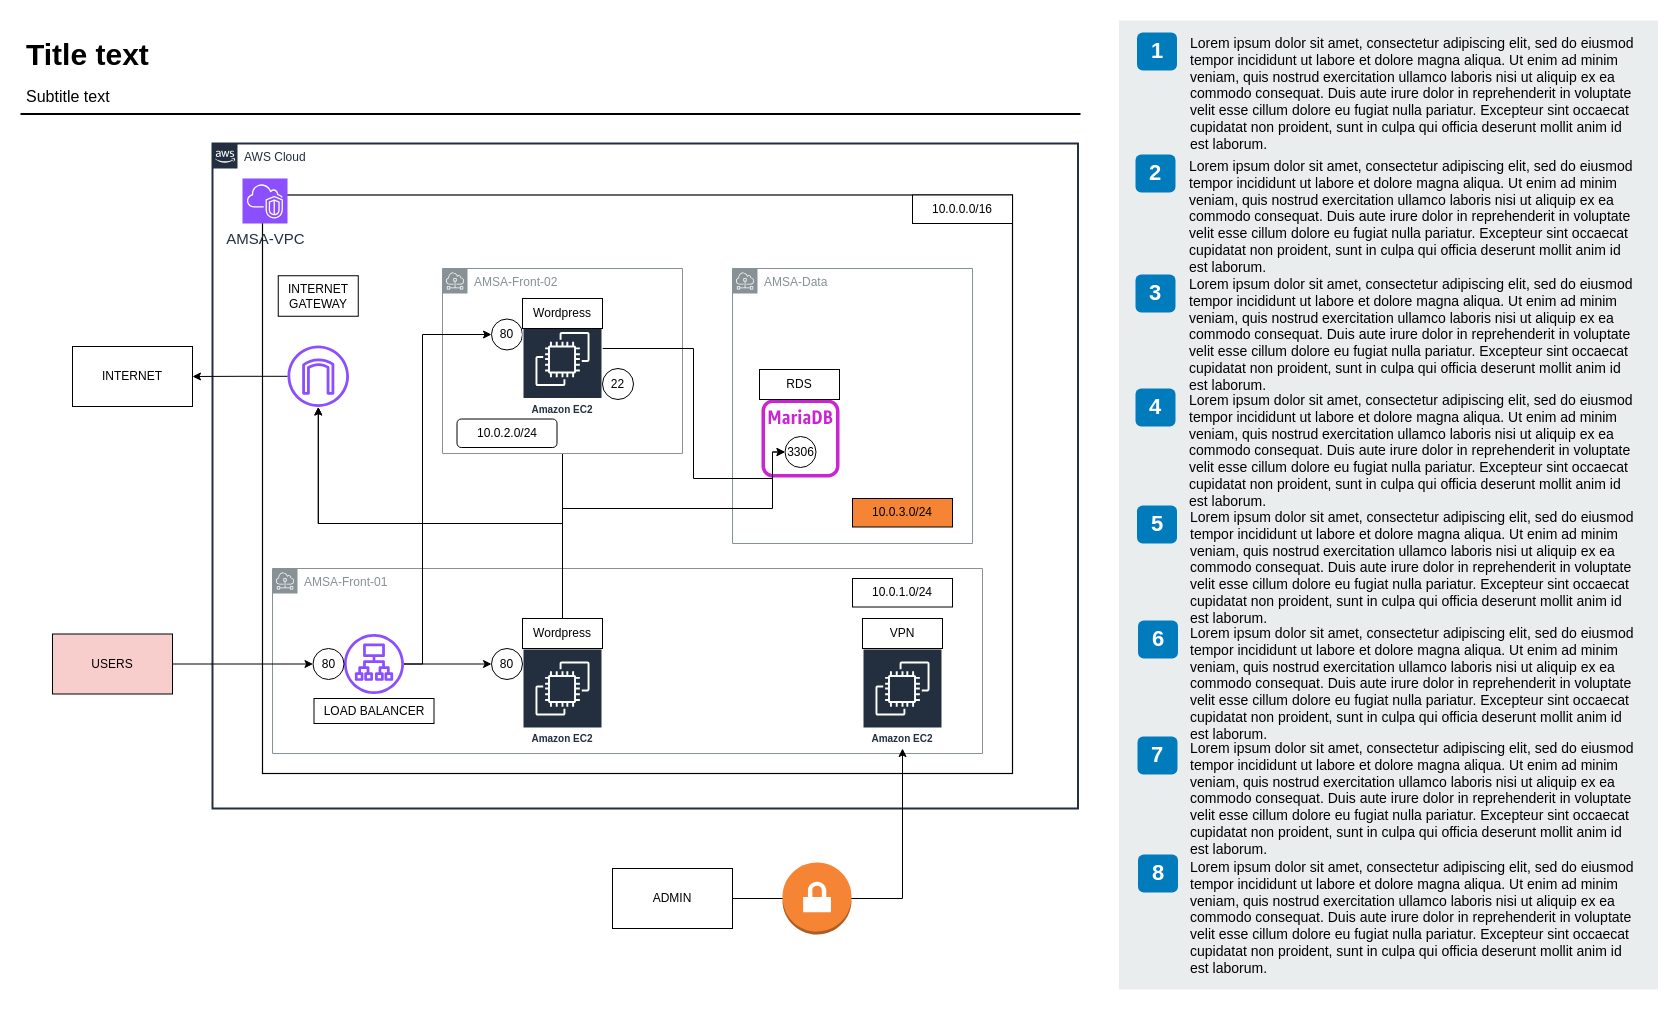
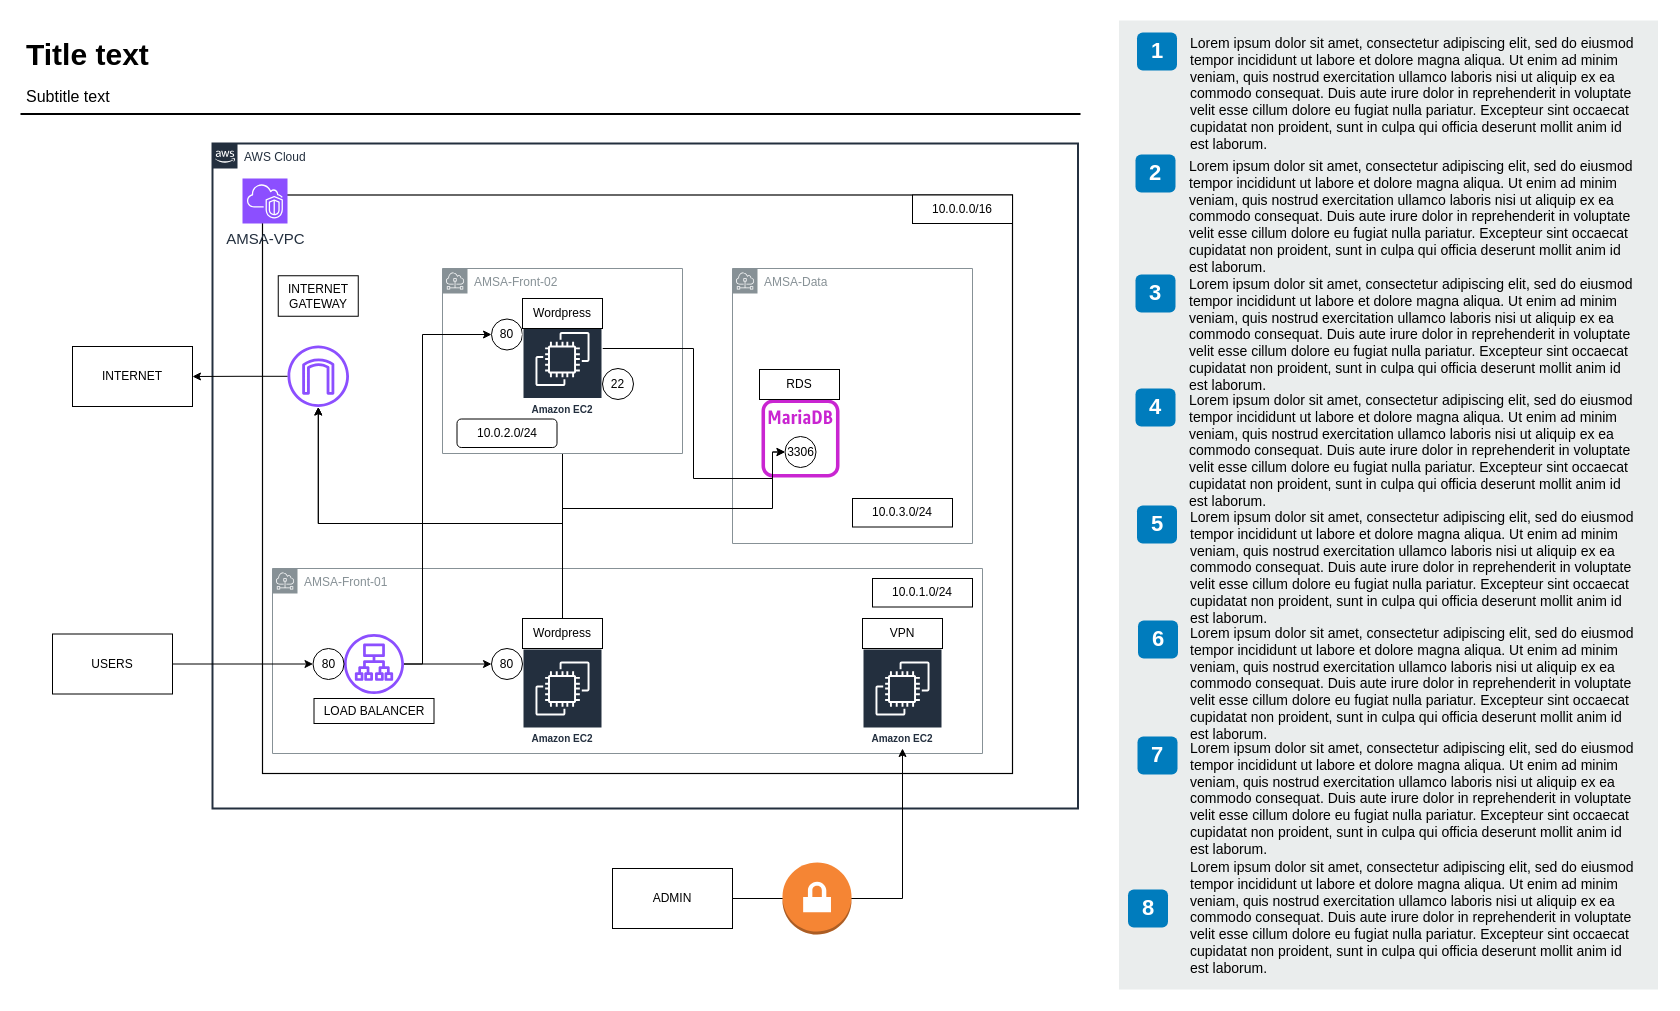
(903, 513) -> (903, 513)
(903, 593) -> (923, 593)
(113, 664) -> (113, 664)
(1158, 874) -> (1148, 909)
